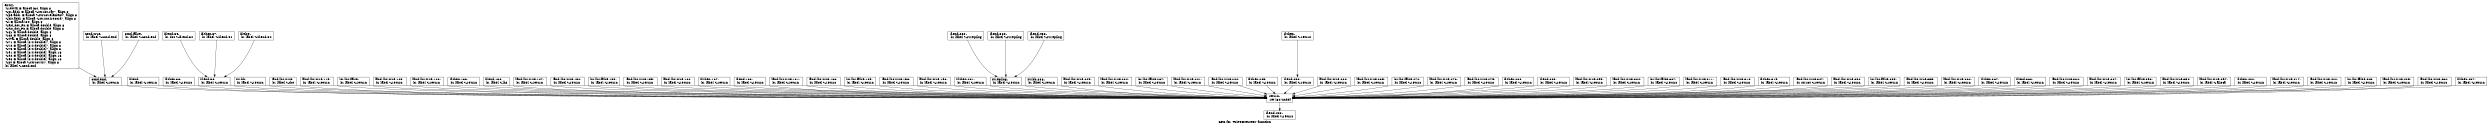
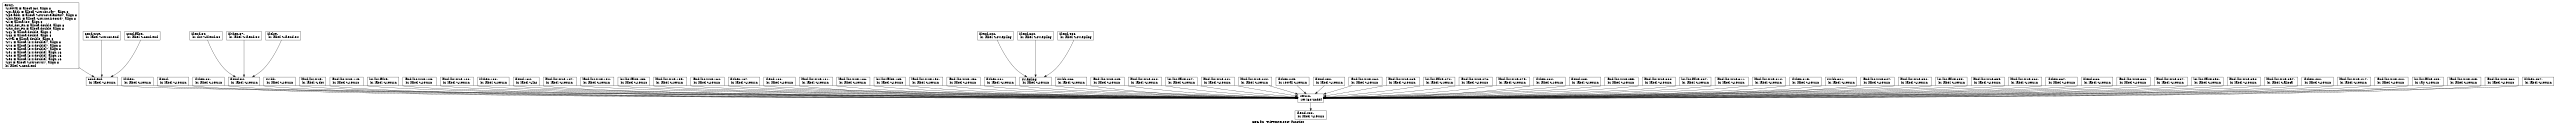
(101, 37) -> (102, 37)
(1297, 57) -> (724, 94)
none -> (1841, 81)
(1262, 83) -> (1293, 83)
(1810, 83) -> (1877, 83)
(2361, 83) -> (2427, 83)
